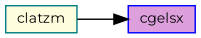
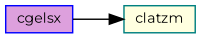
(96, 19) -> (91, 19)
